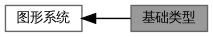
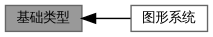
(113, 18) -> (113, 18)
